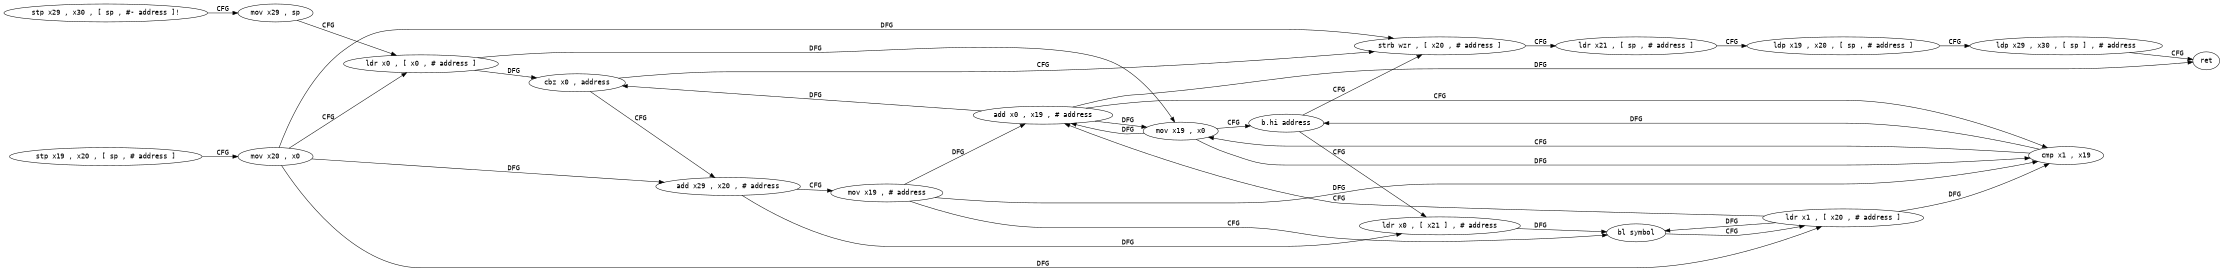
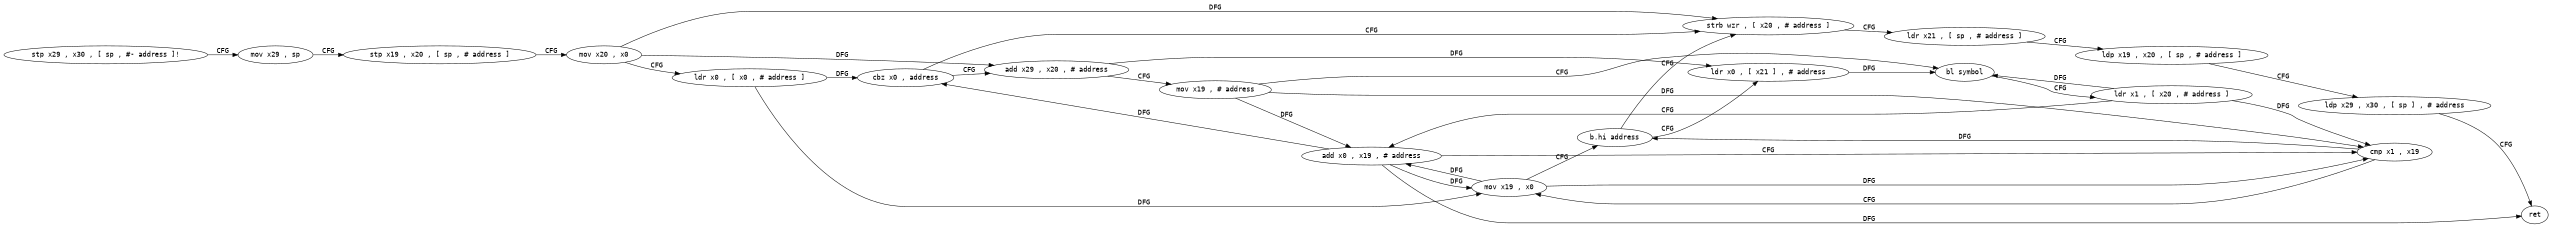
(344, 37) -> (326, 55)
(1032, 268) -> none
